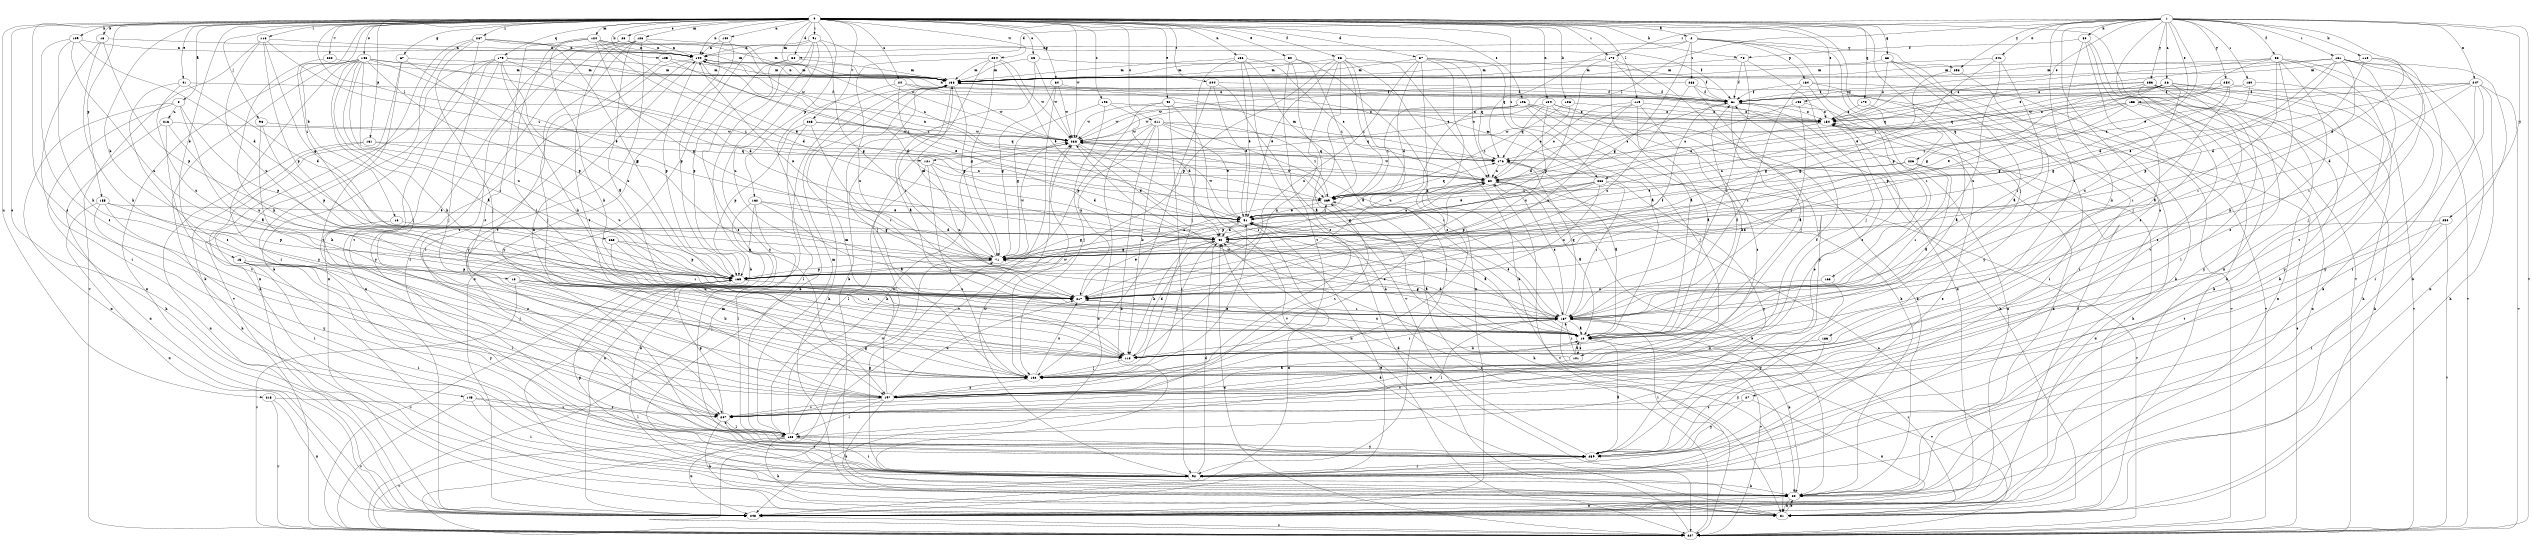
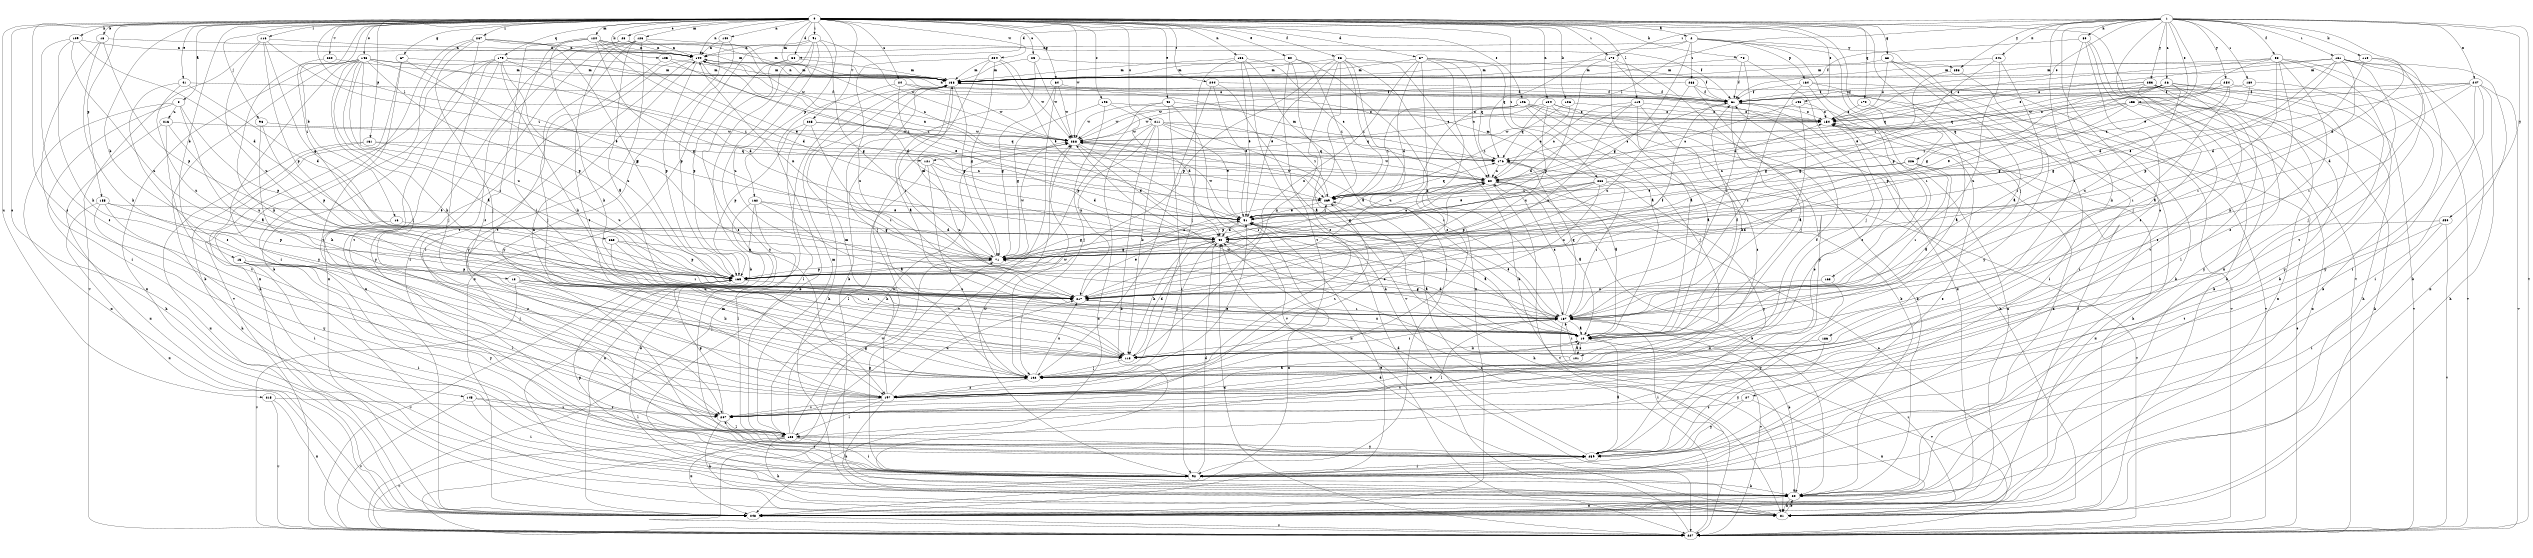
(1915, 46) -> (1902, 51)
(1723, 142) -> (1724, 152)
